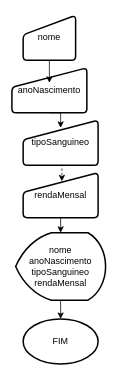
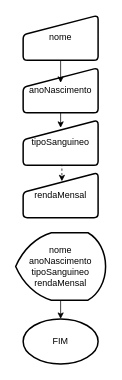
(49, 38) -> (60, 38)
(49, 90) -> (60, 90)
(60, 223) -> none
